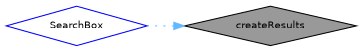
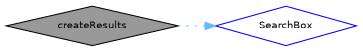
(161, 26) -> (192, 26)
